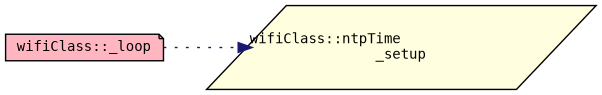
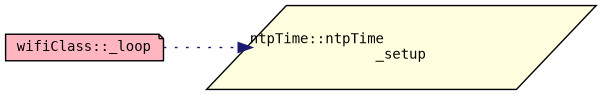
(401, 48) -> (401, 48)
